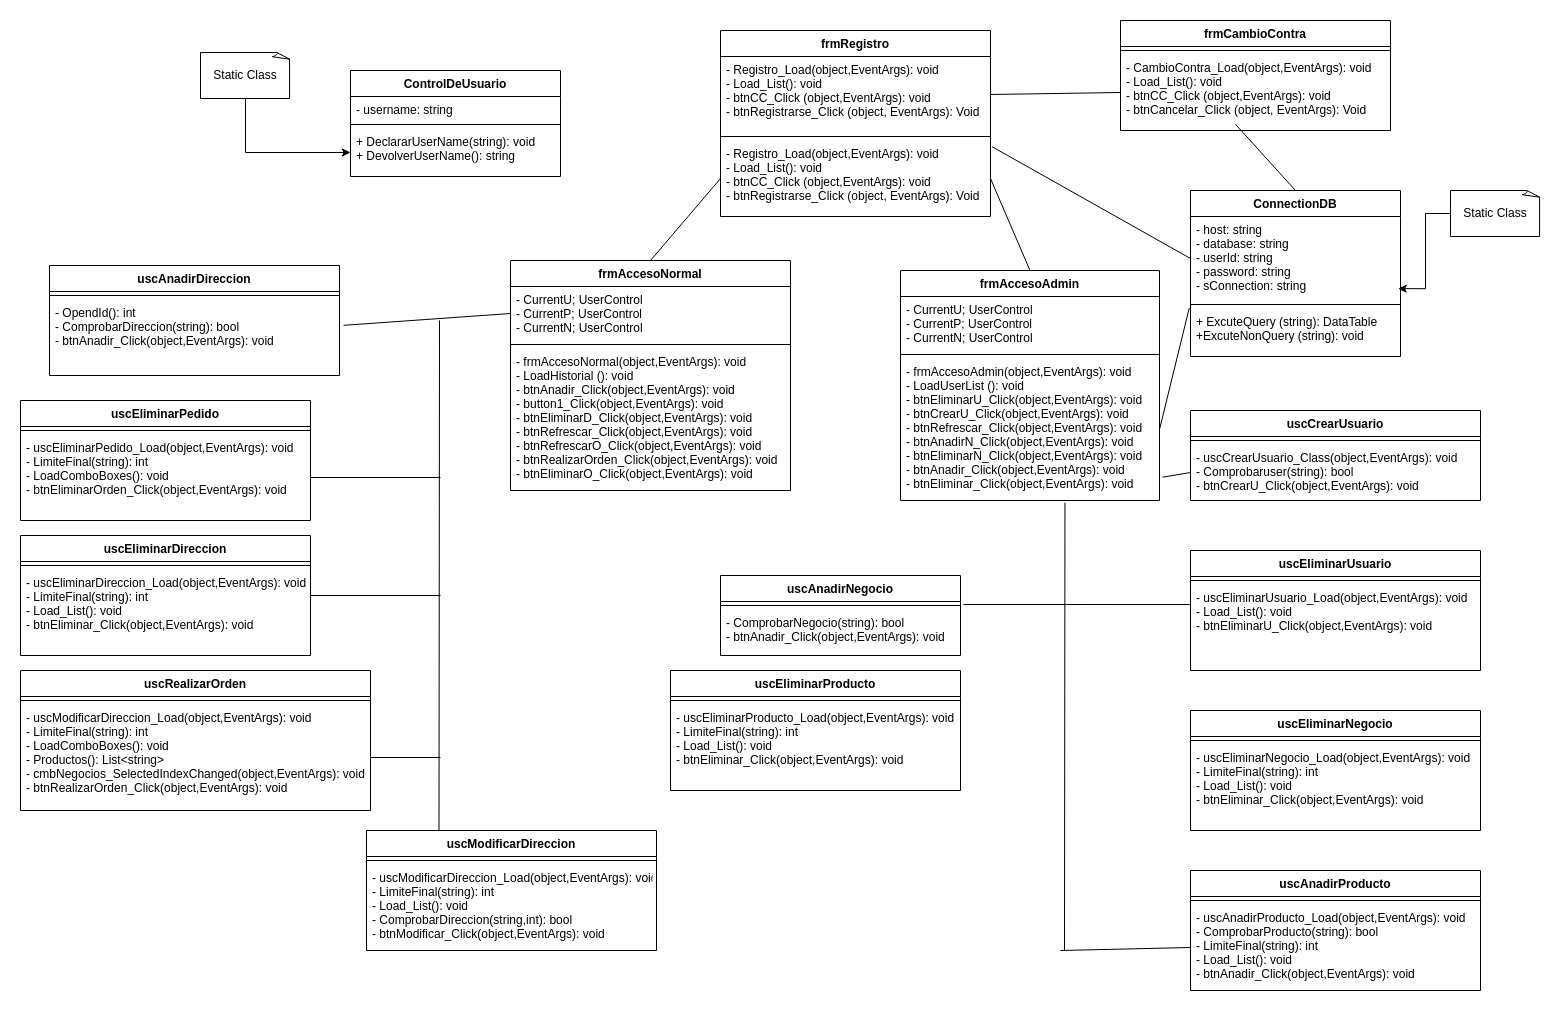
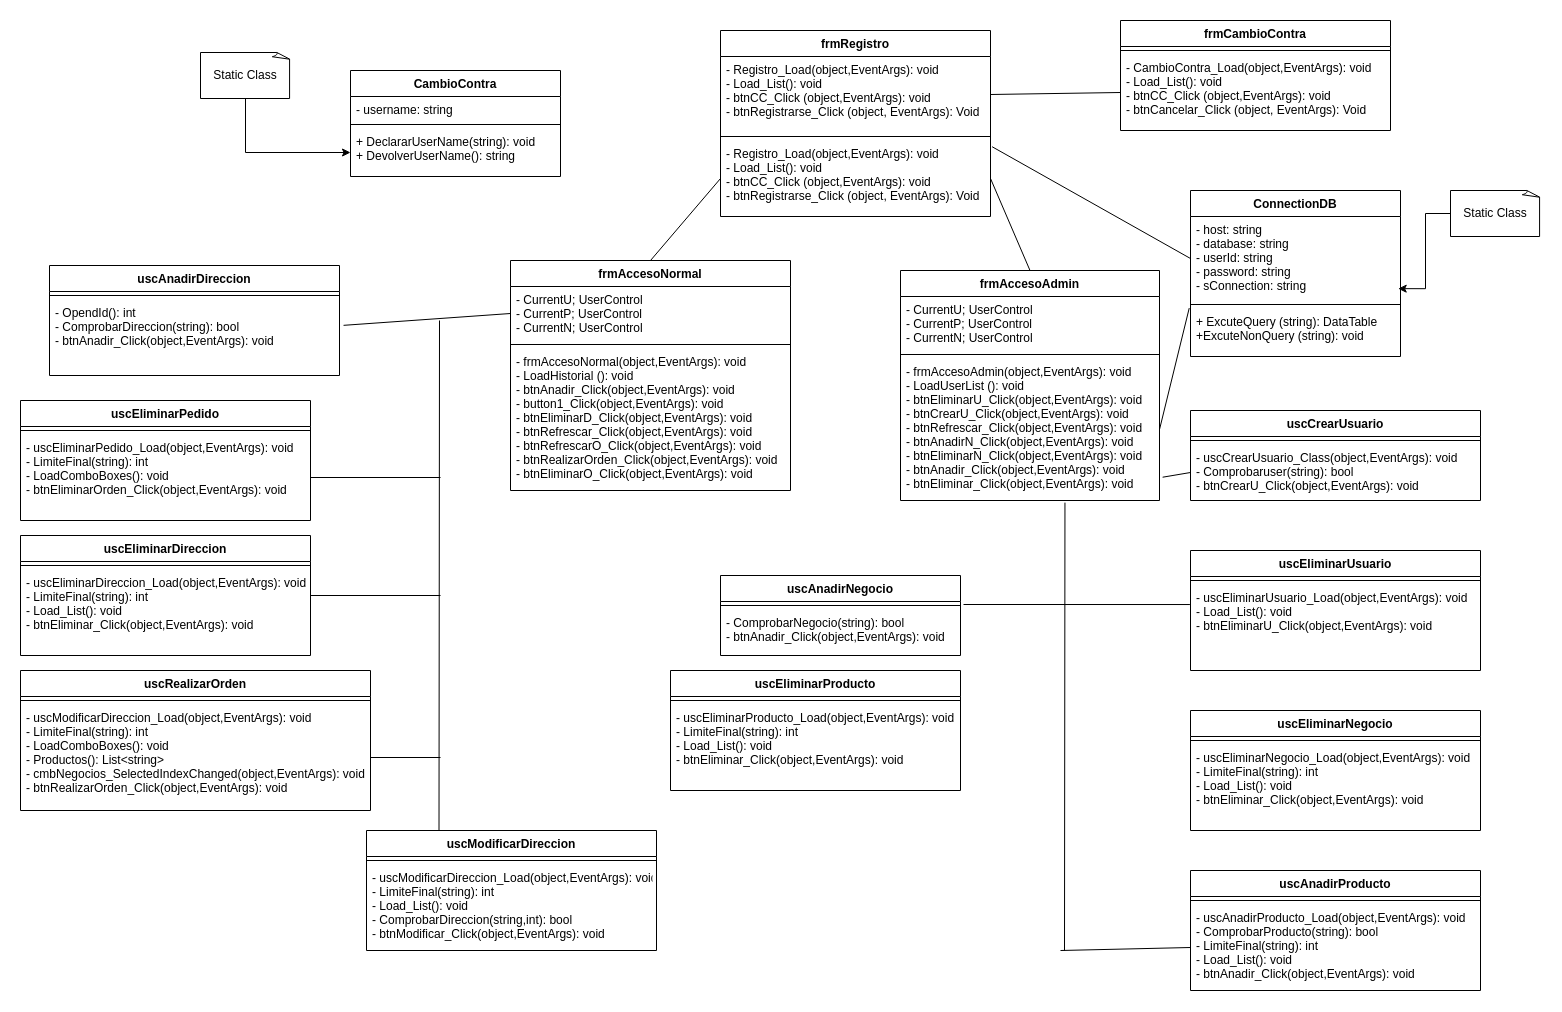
(455, 84) -> (455, 84)
(1266, 158) -> none
